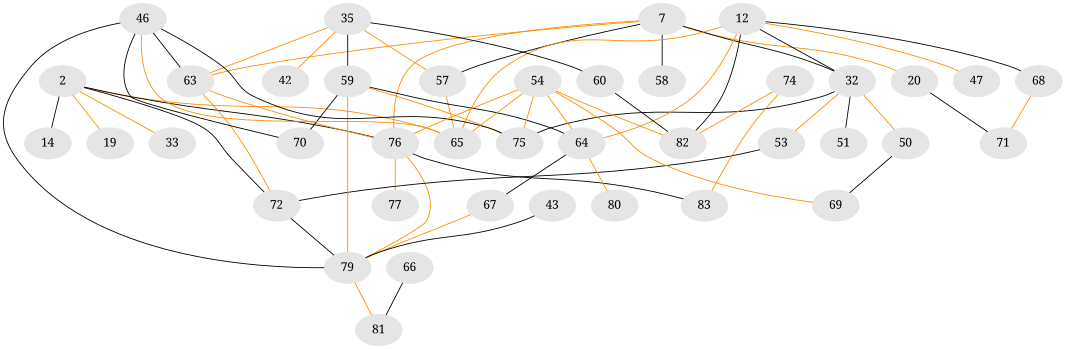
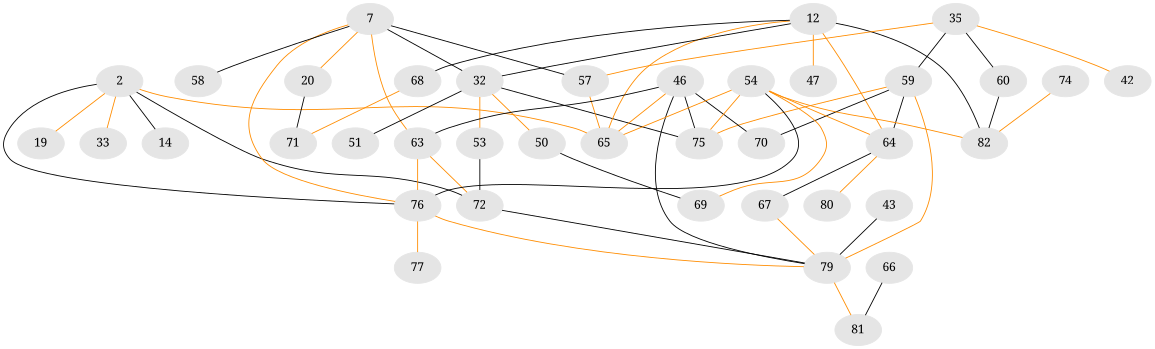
(269, 50) -> none
(463, 112) -> (678, 188)
(705, 206) -> none
